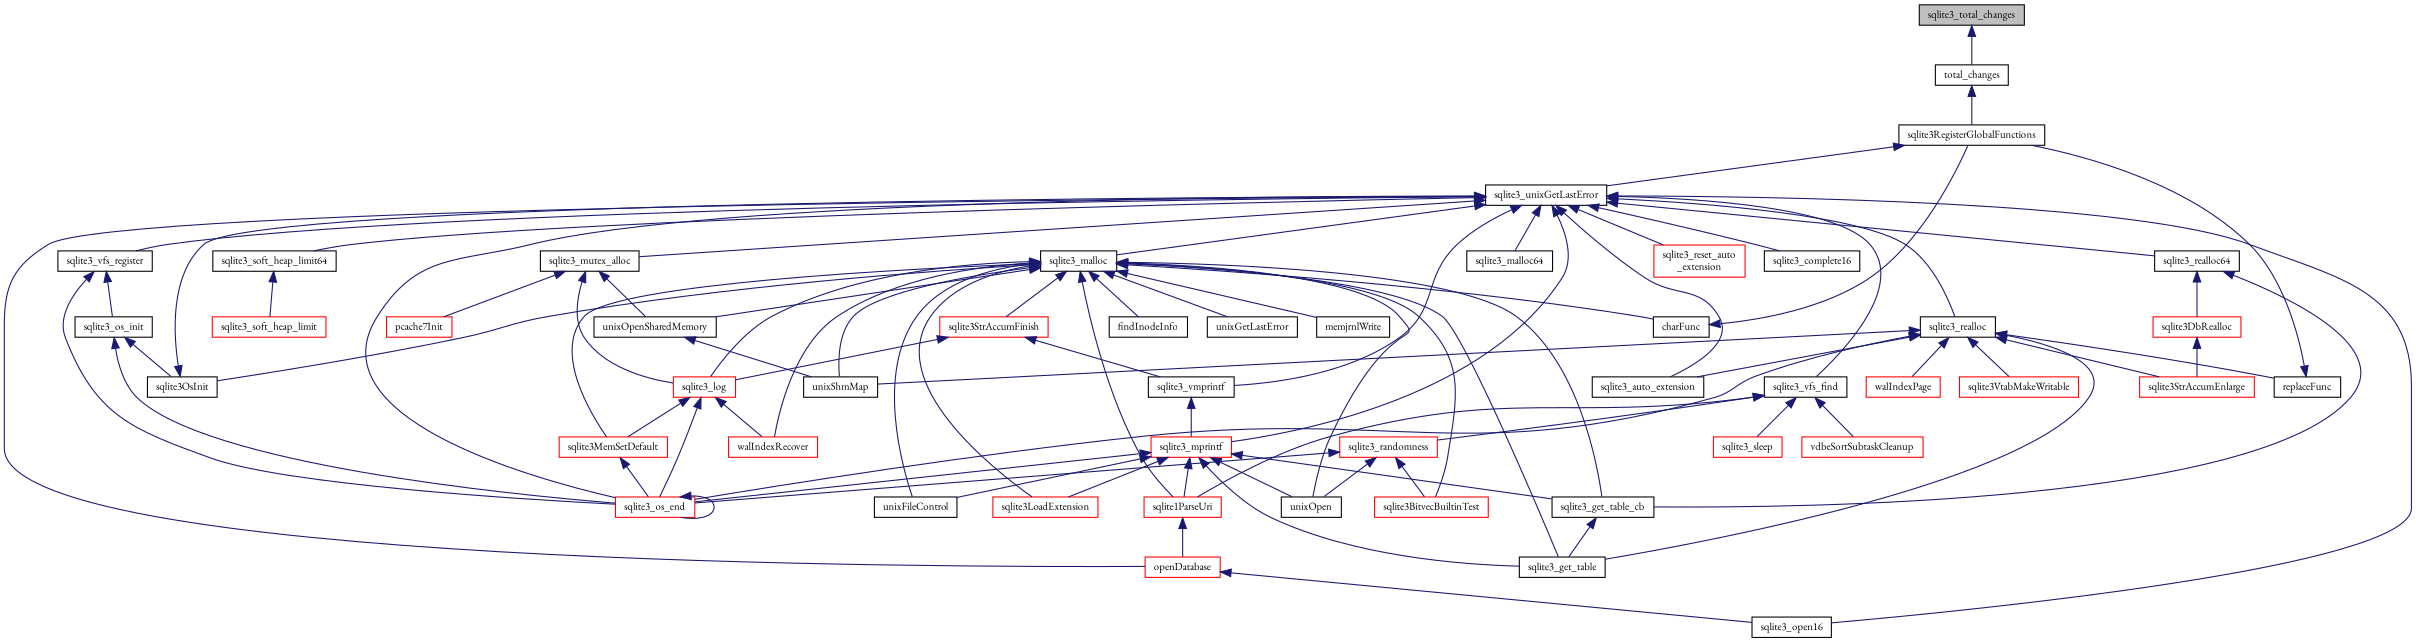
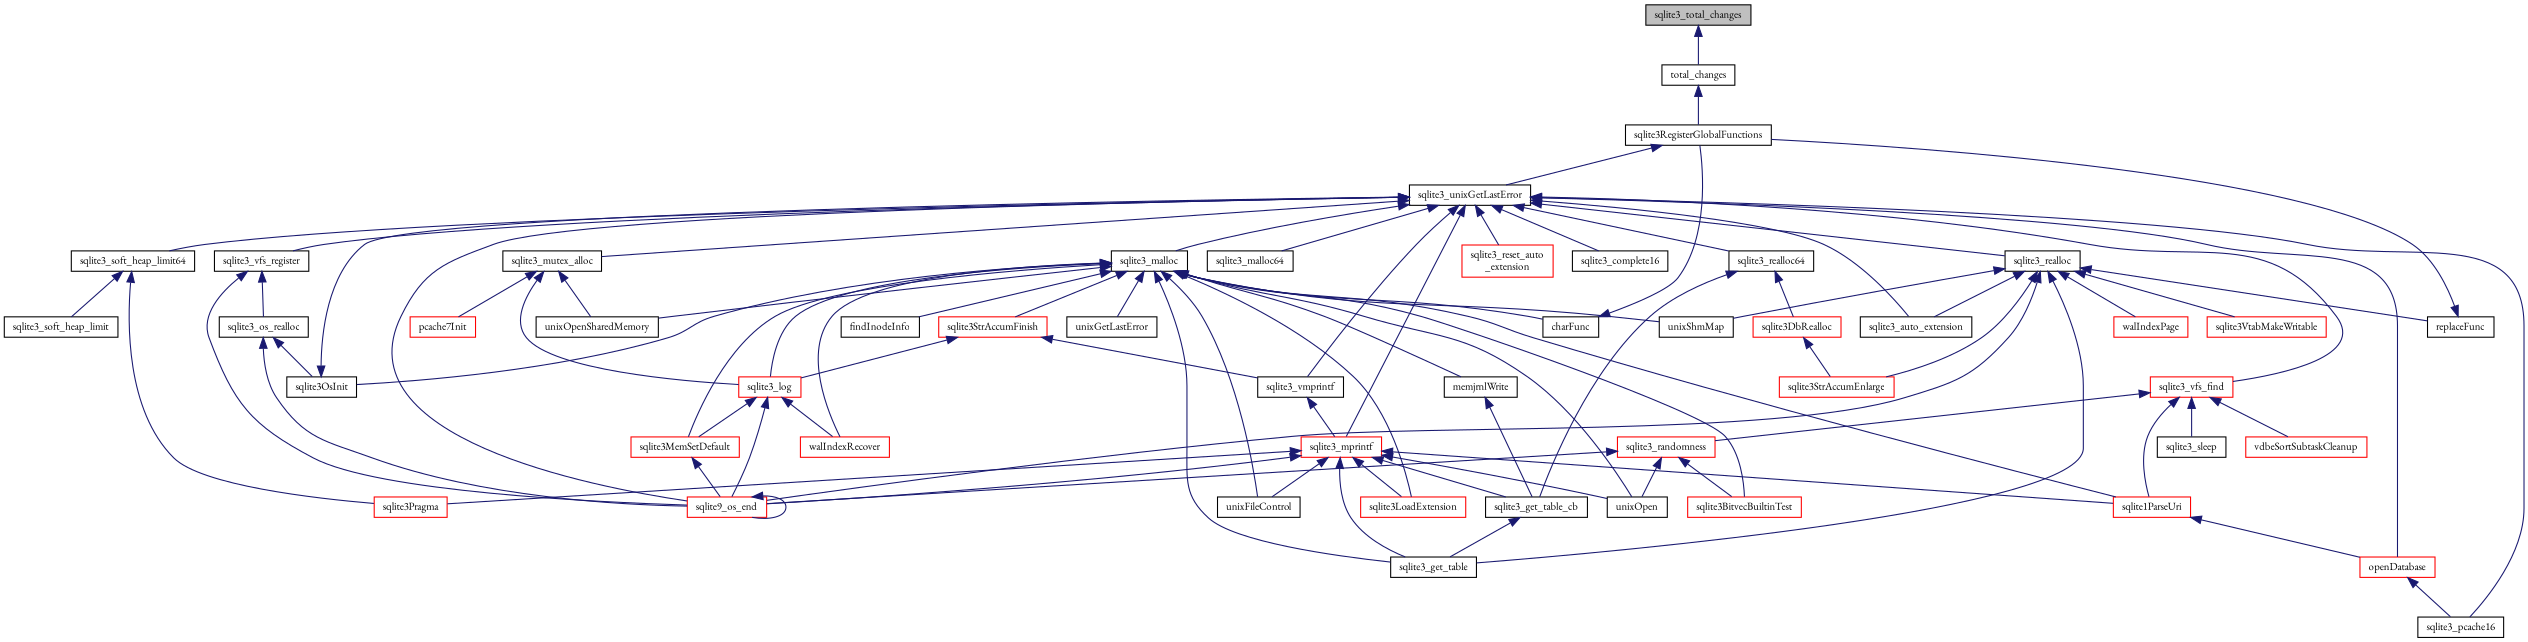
(1352, 275) -> (1510, 450)
(114, 327) -> (264, 327)
(269, 327) -> (61, 327)
(753, 359) -> none
(1806, 387) -> (2192, 387)
(1748, 447) -> (2192, 447)
none -> (411, 507)
(655, 507) -> (727, 507)
(1792, 627) -> (2461, 627)
